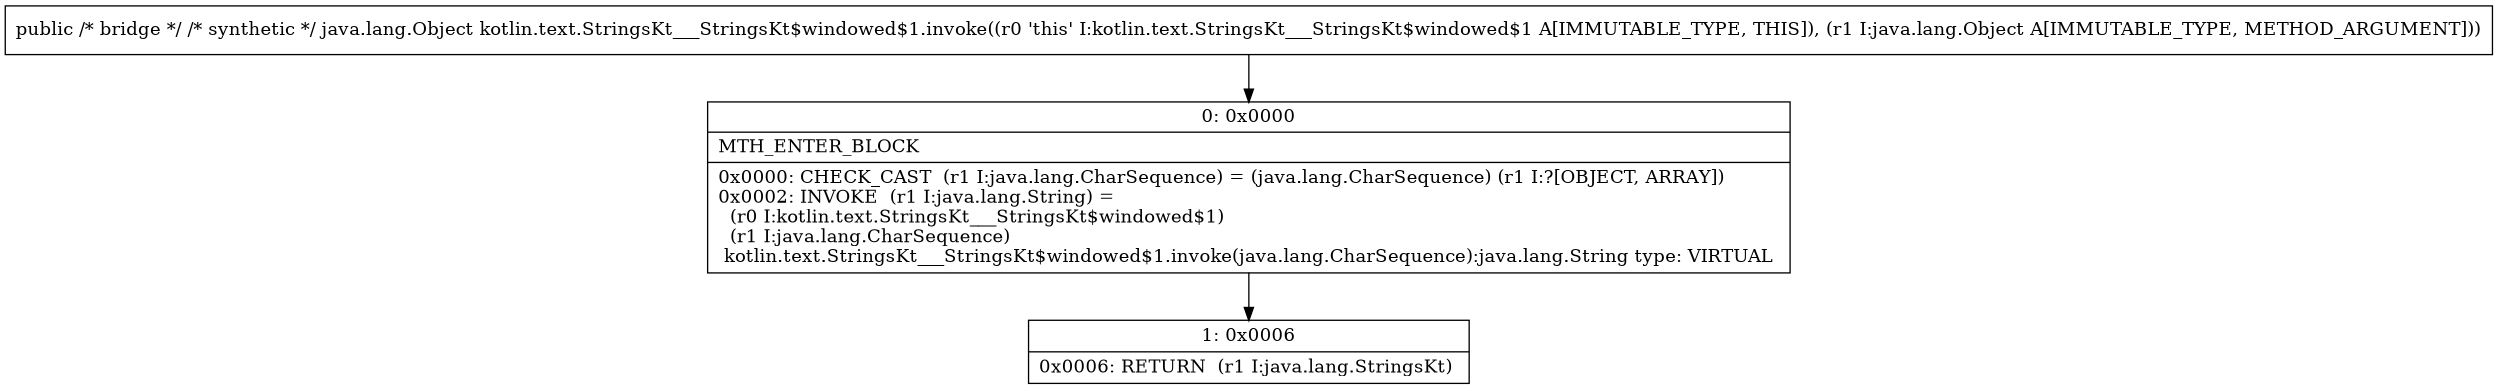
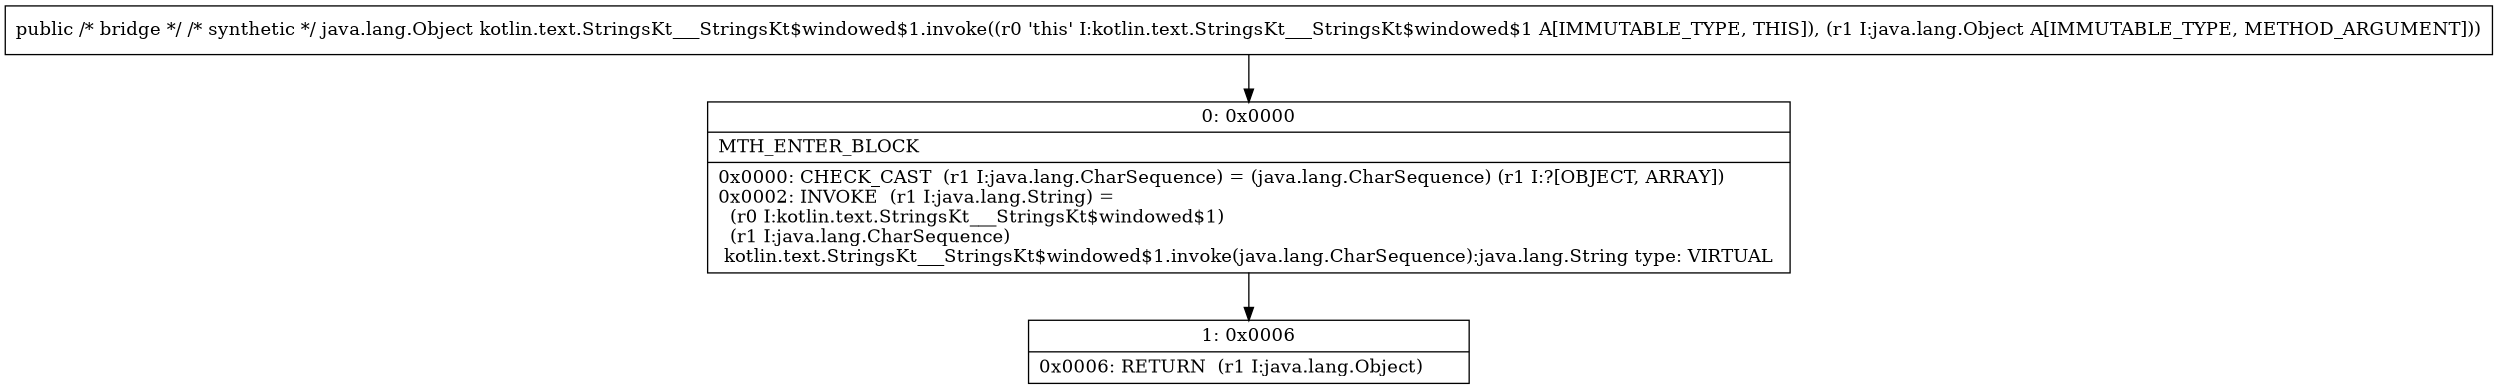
(1249, 367) -> (1234, 367)
